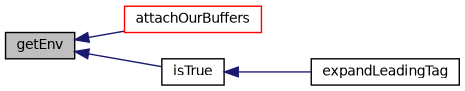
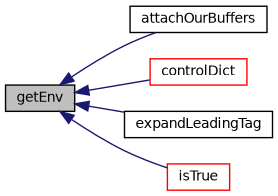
(193, 19) -> (199, 19)
(193, 72) -> (199, 177)
none -> (199, 72)
(275, 72) -> (107, 109)
